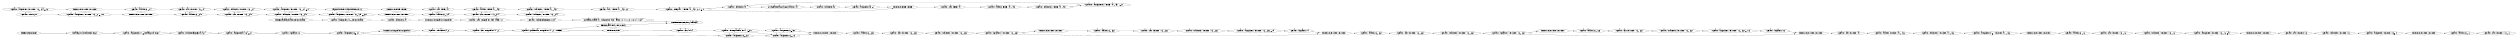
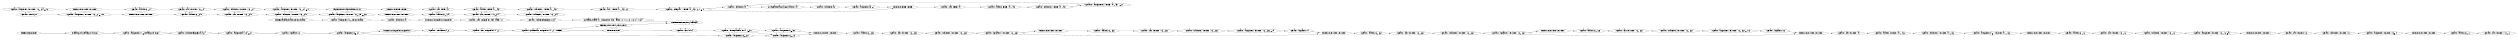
(347, 9) -> (347, 9)
(614, 25) -> (614, 25)
(85, 33) -> (85, 33)
